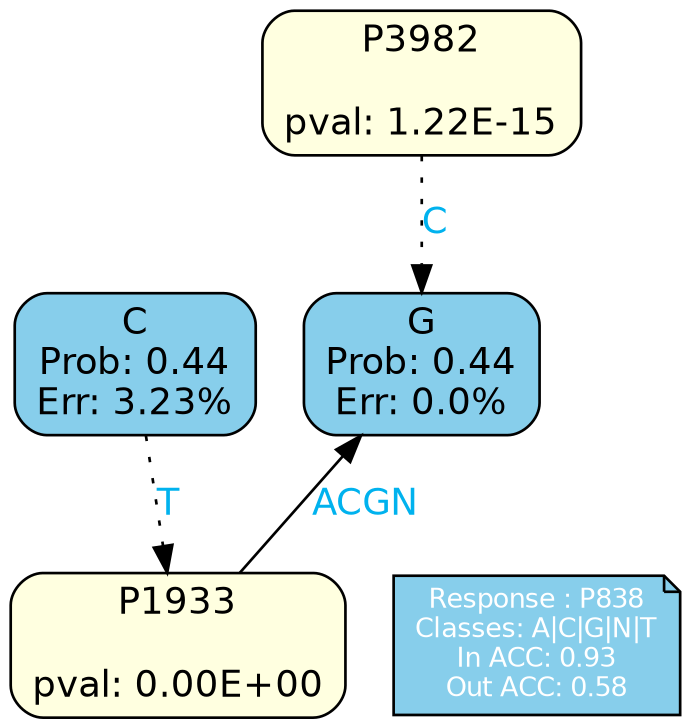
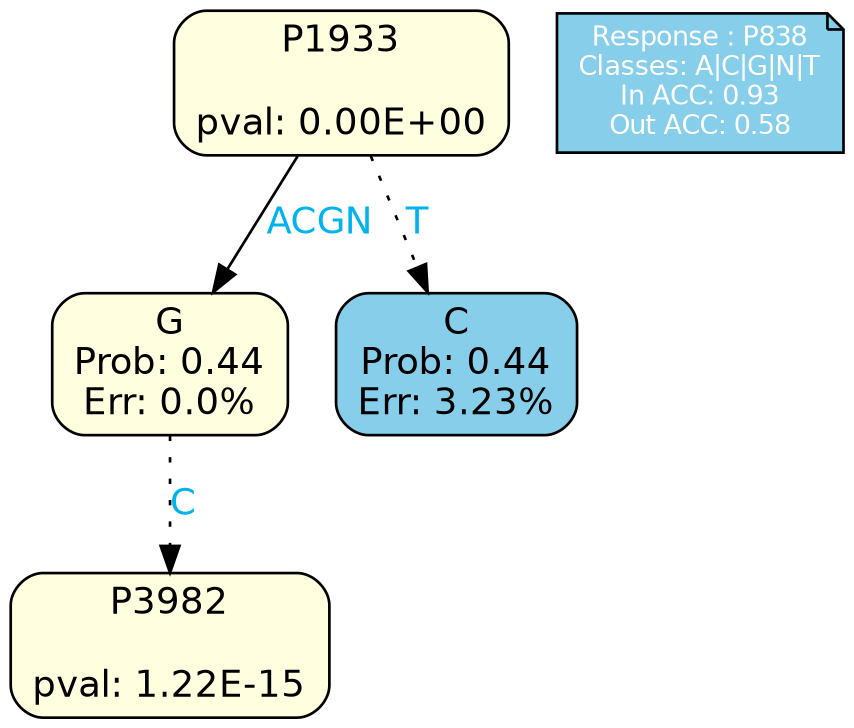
(422, 210) -> (170, 491)
(422, 364) -> (170, 364)
(154, 491) -> (394, 211)
